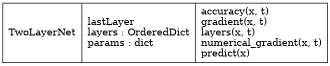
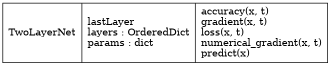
(228, 33) -> (223, 33)
